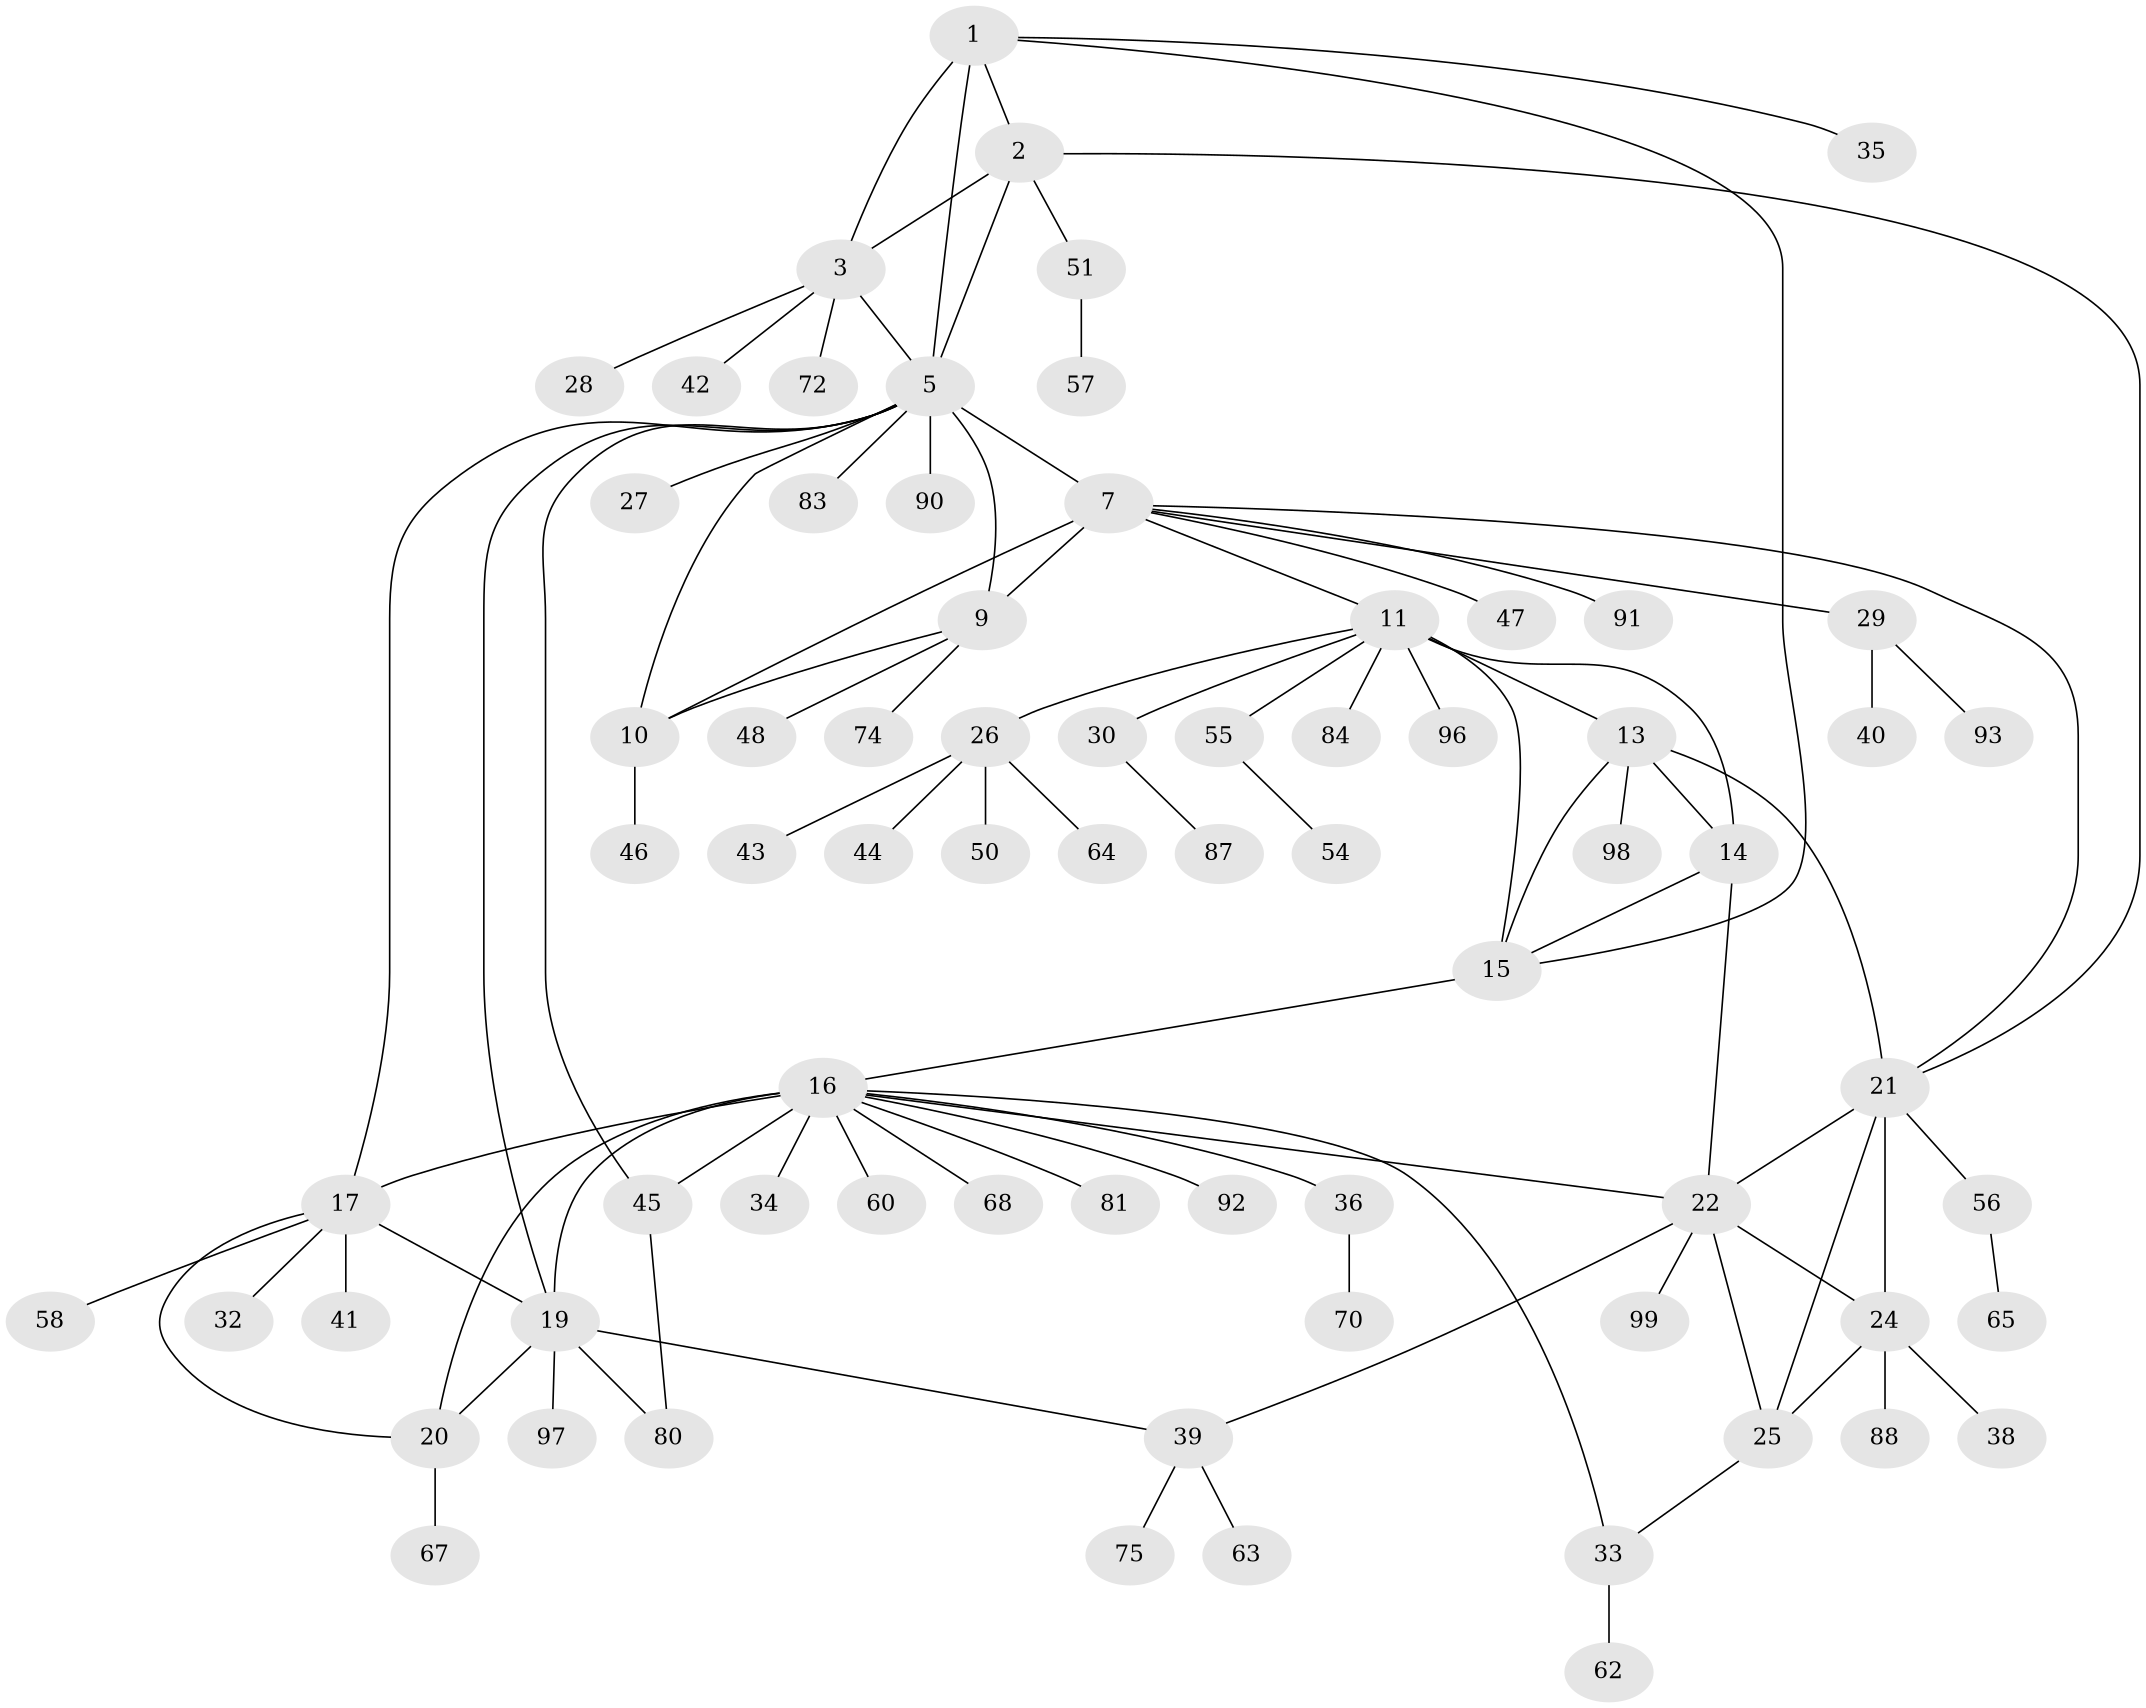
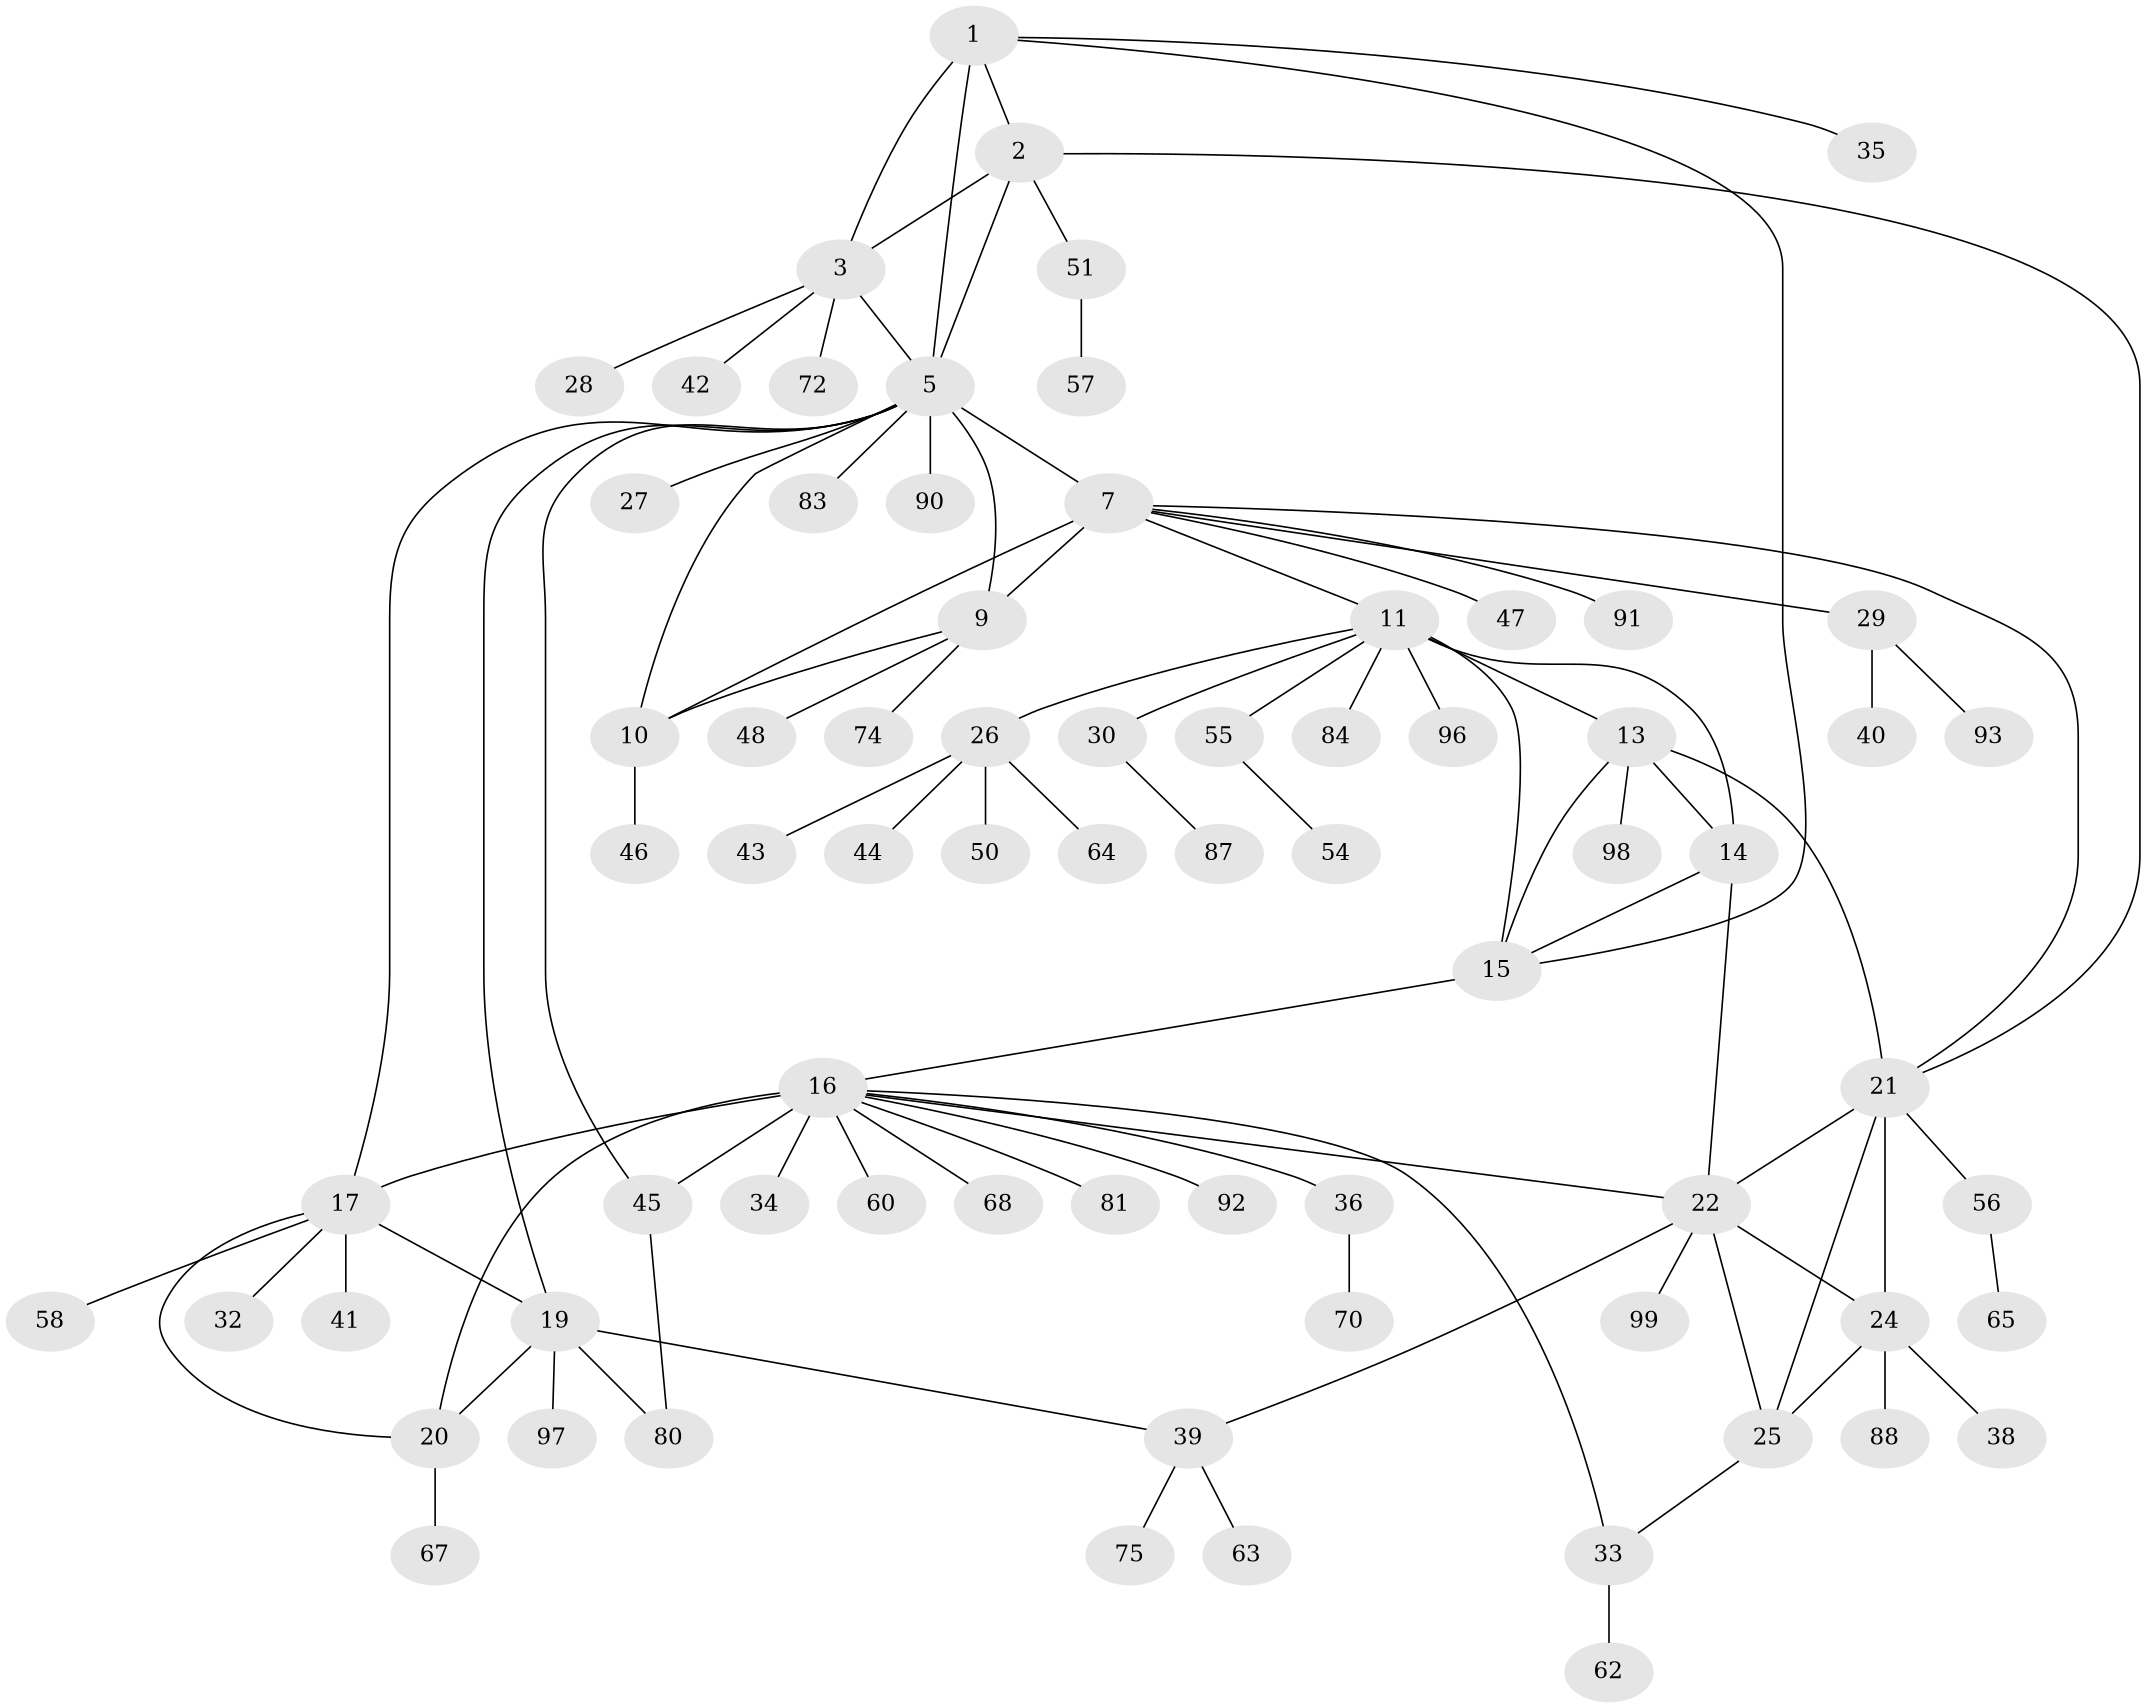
(622, 1147) -> none
